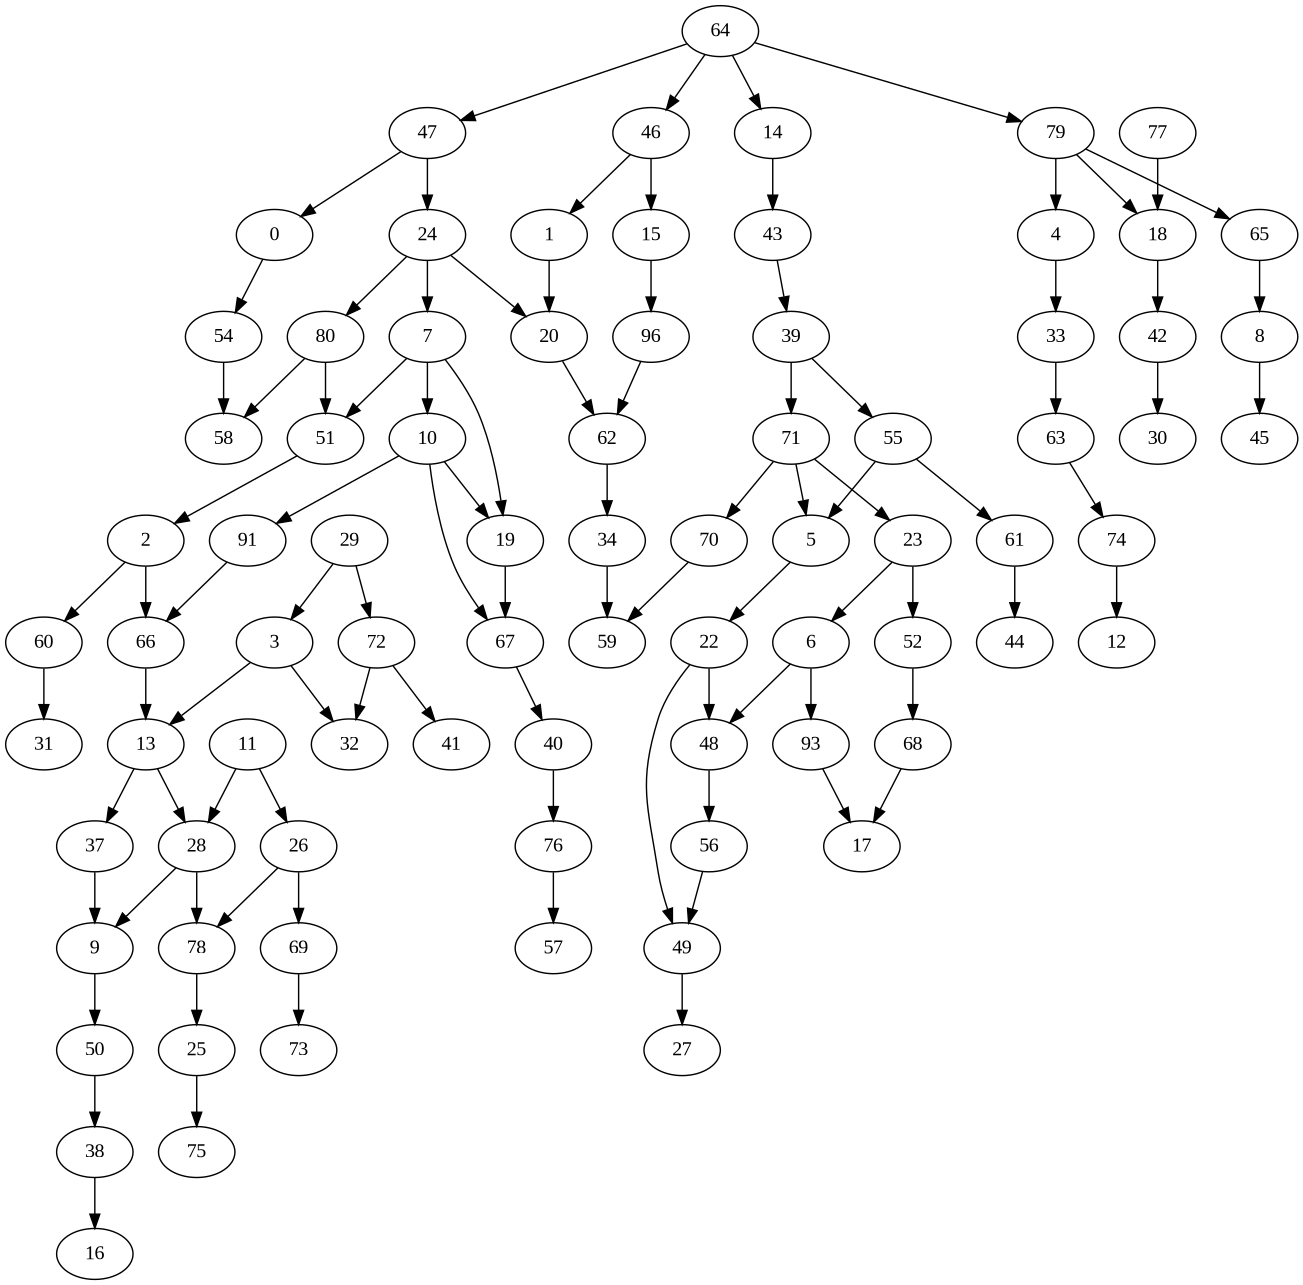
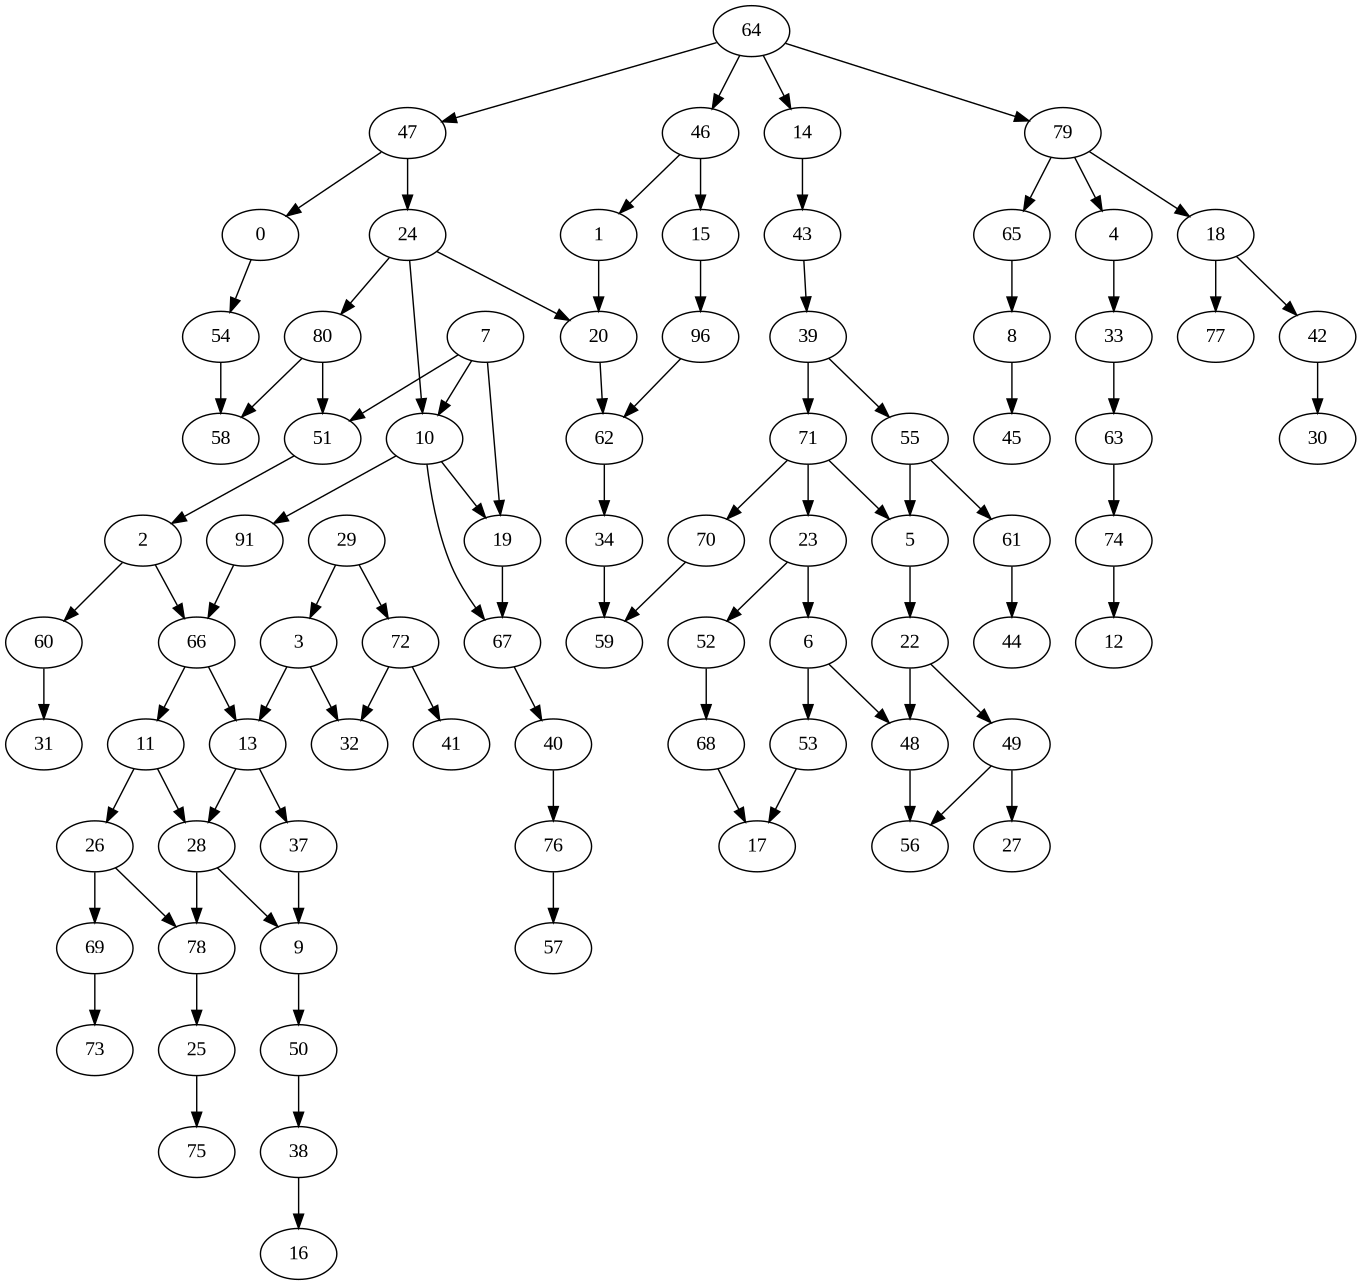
(1158, 174) -> (1216, 279)
(427, 279) -> (415, 330)
none -> (175, 687)
(811, 744) -> (808, 744)
(697, 890) -> (966, 790)
